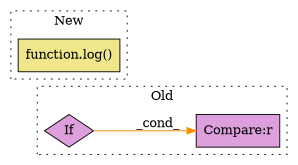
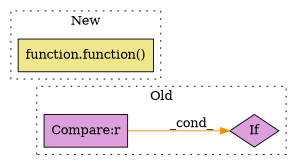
(69, 55) -> (86, 55)
(140, 131) -> (174, 131)
